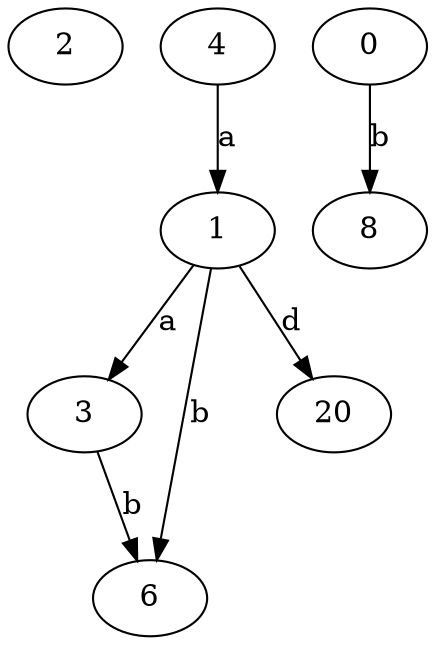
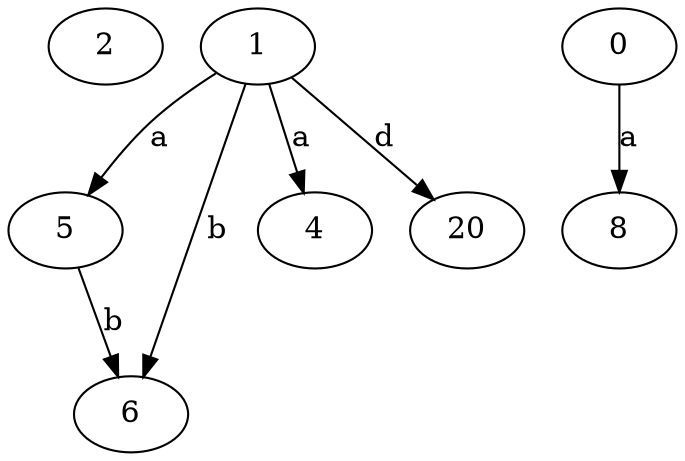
(218, 128) -> (283, 128)
(380, 138) -> (629, 138)
(85, 414) -> (66, 230)
